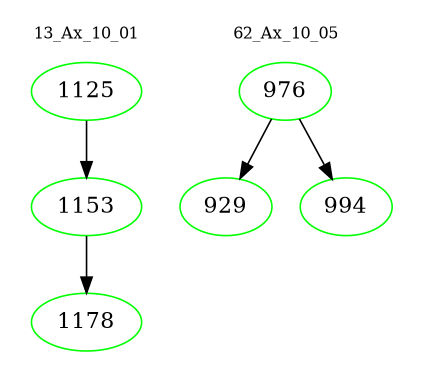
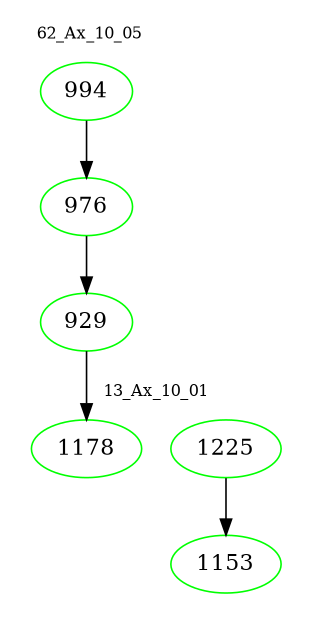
(87, 91) -> (226, 449)
(312, 142) -> (87, 141)
(87, 257) -> (87, 386)
